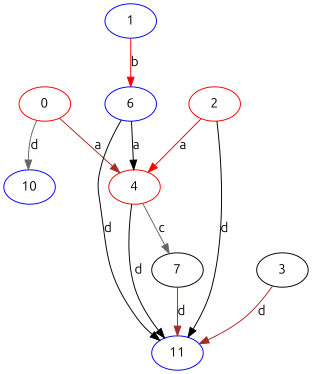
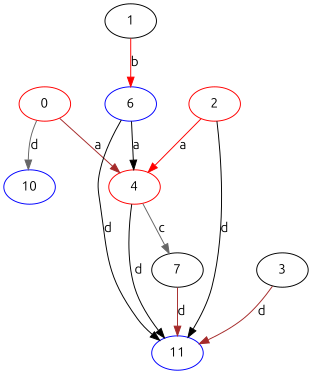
(131, 21) -> (131, 21)
